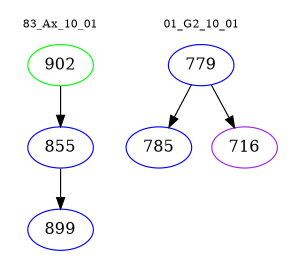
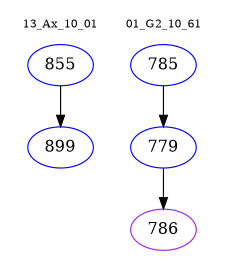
(61, 25) -> (61, 25)
(202, 25) -> (164, 25)
(61, 65) -> none
(183, 101) -> (163, 101)
(245, 147) -> (163, 230)
